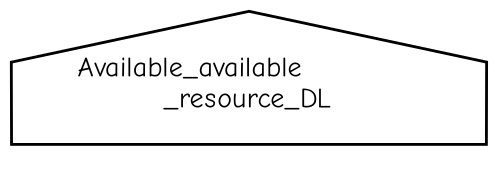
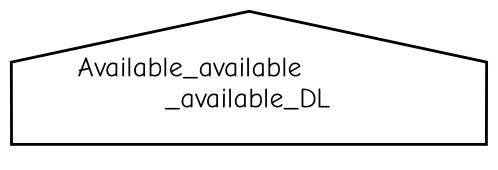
(249, 85) -> (249, 85)
